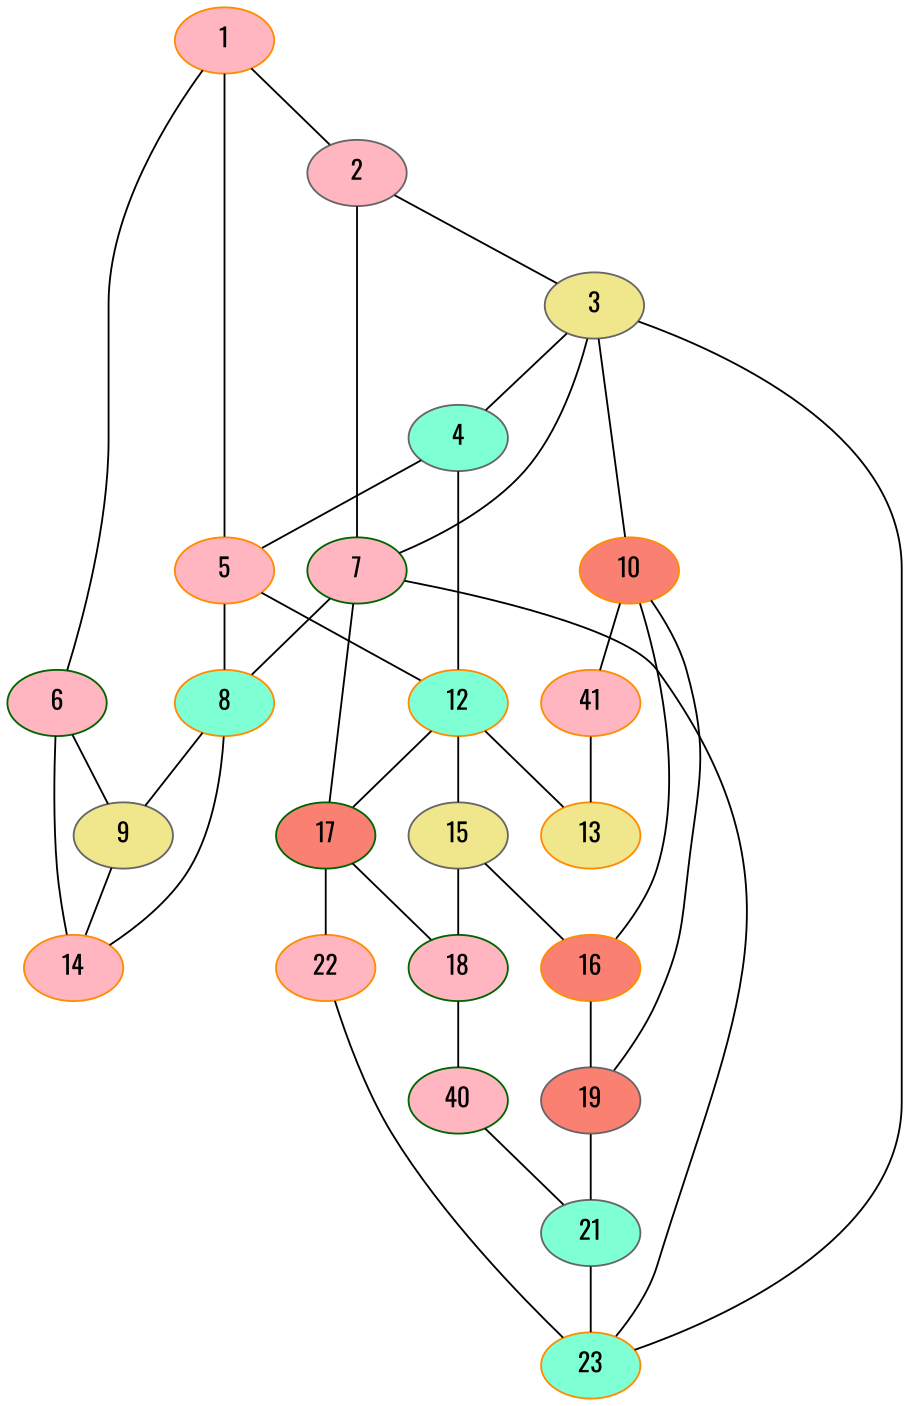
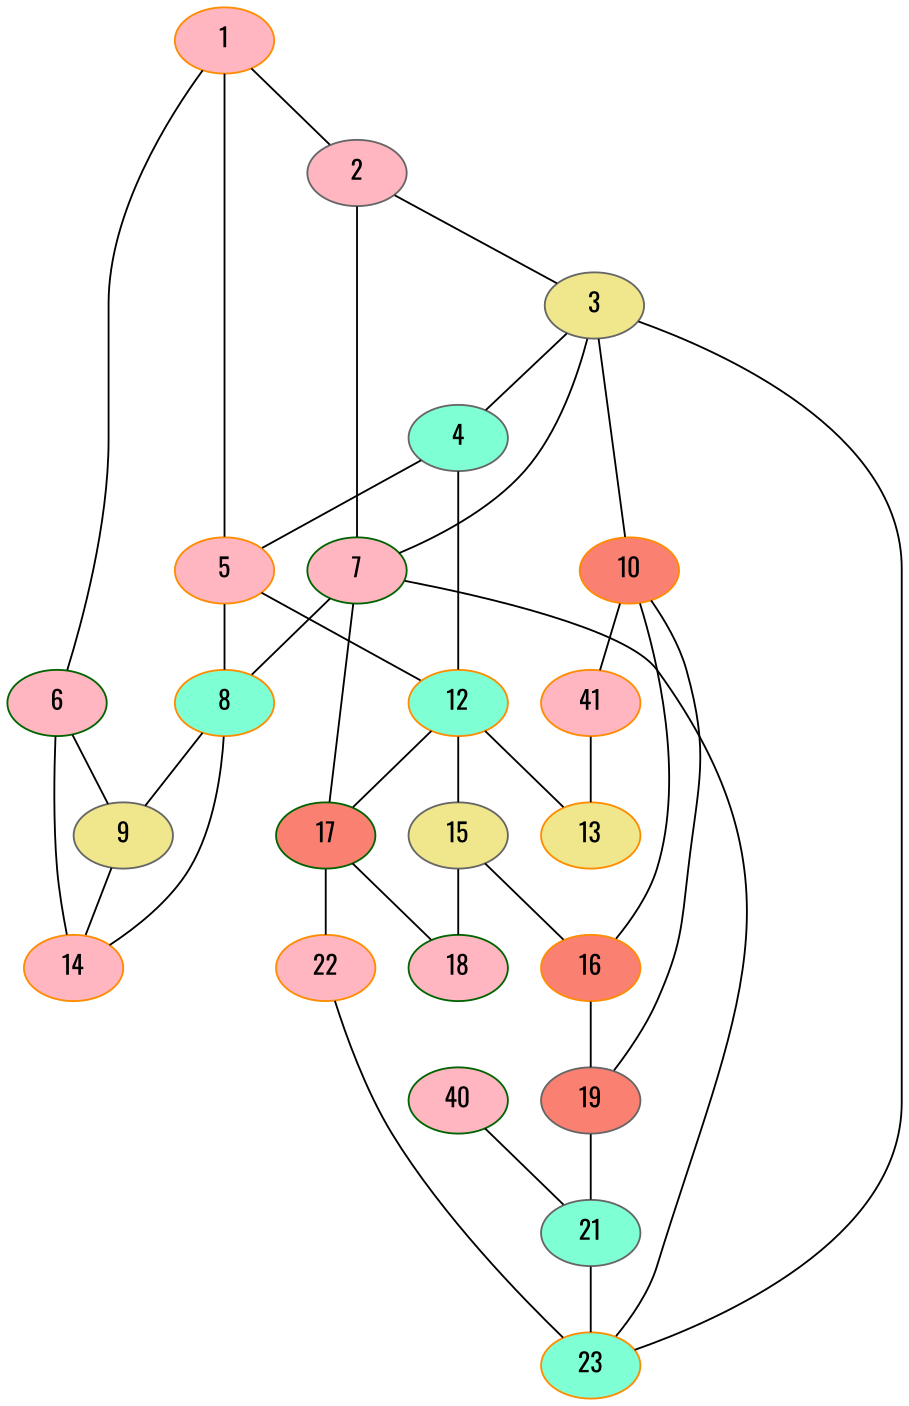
(458, 1034) -> none
